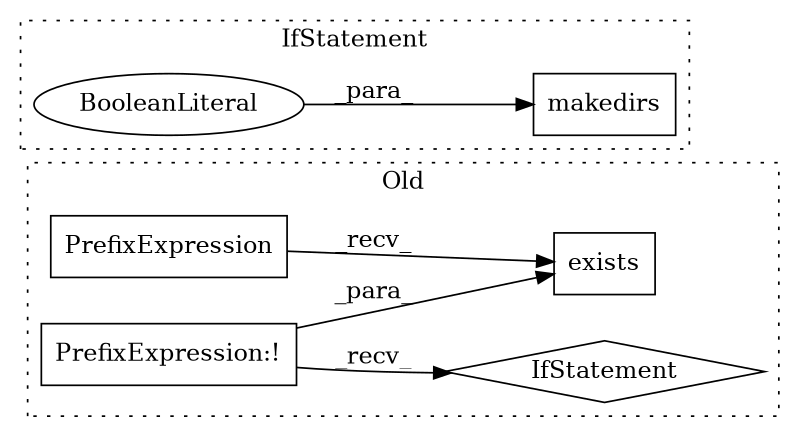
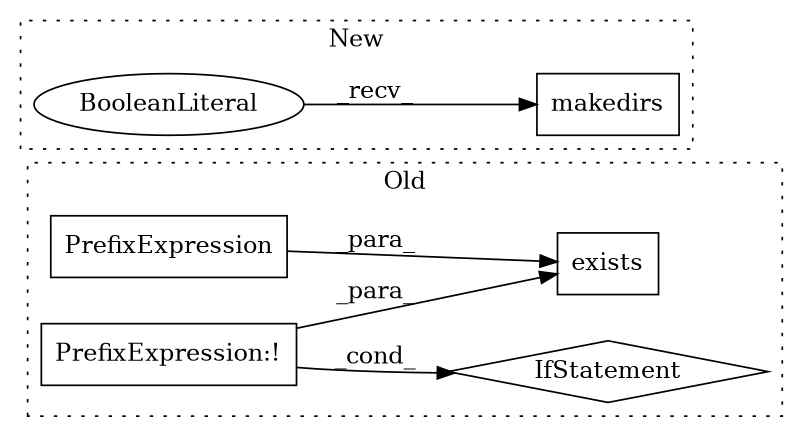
(355, 40) -> (357, 40)
(374, 92) -> (376, 92)
(374, 241) -> (376, 241)
(374, 357) -> (376, 357)
